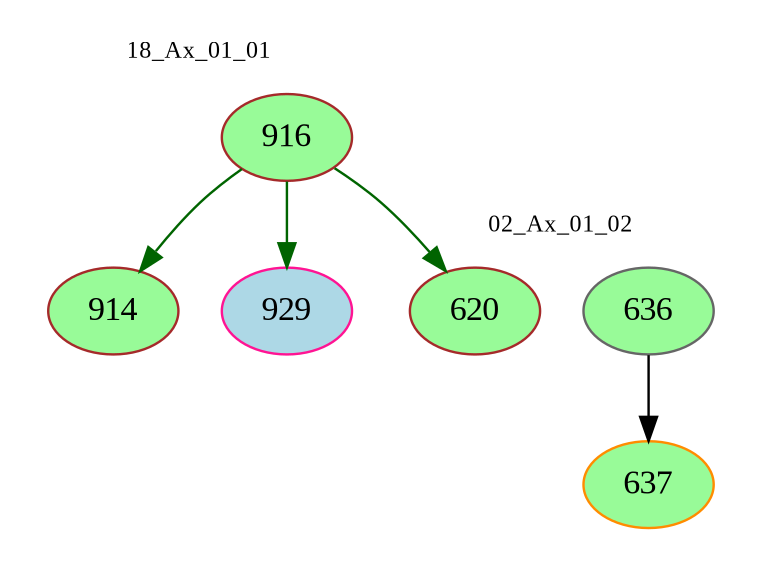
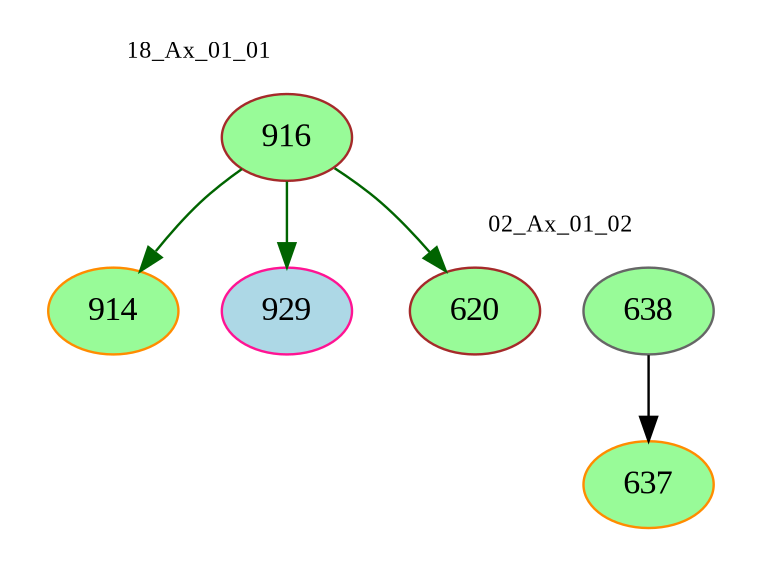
(113, 311) -> (113, 311)
(649, 311) -> (649, 311)
